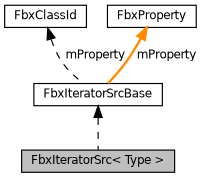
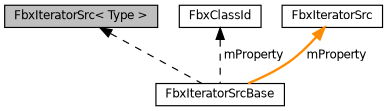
(152, 16) -> (332, 16)
(98, 134) -> (156, 58)
